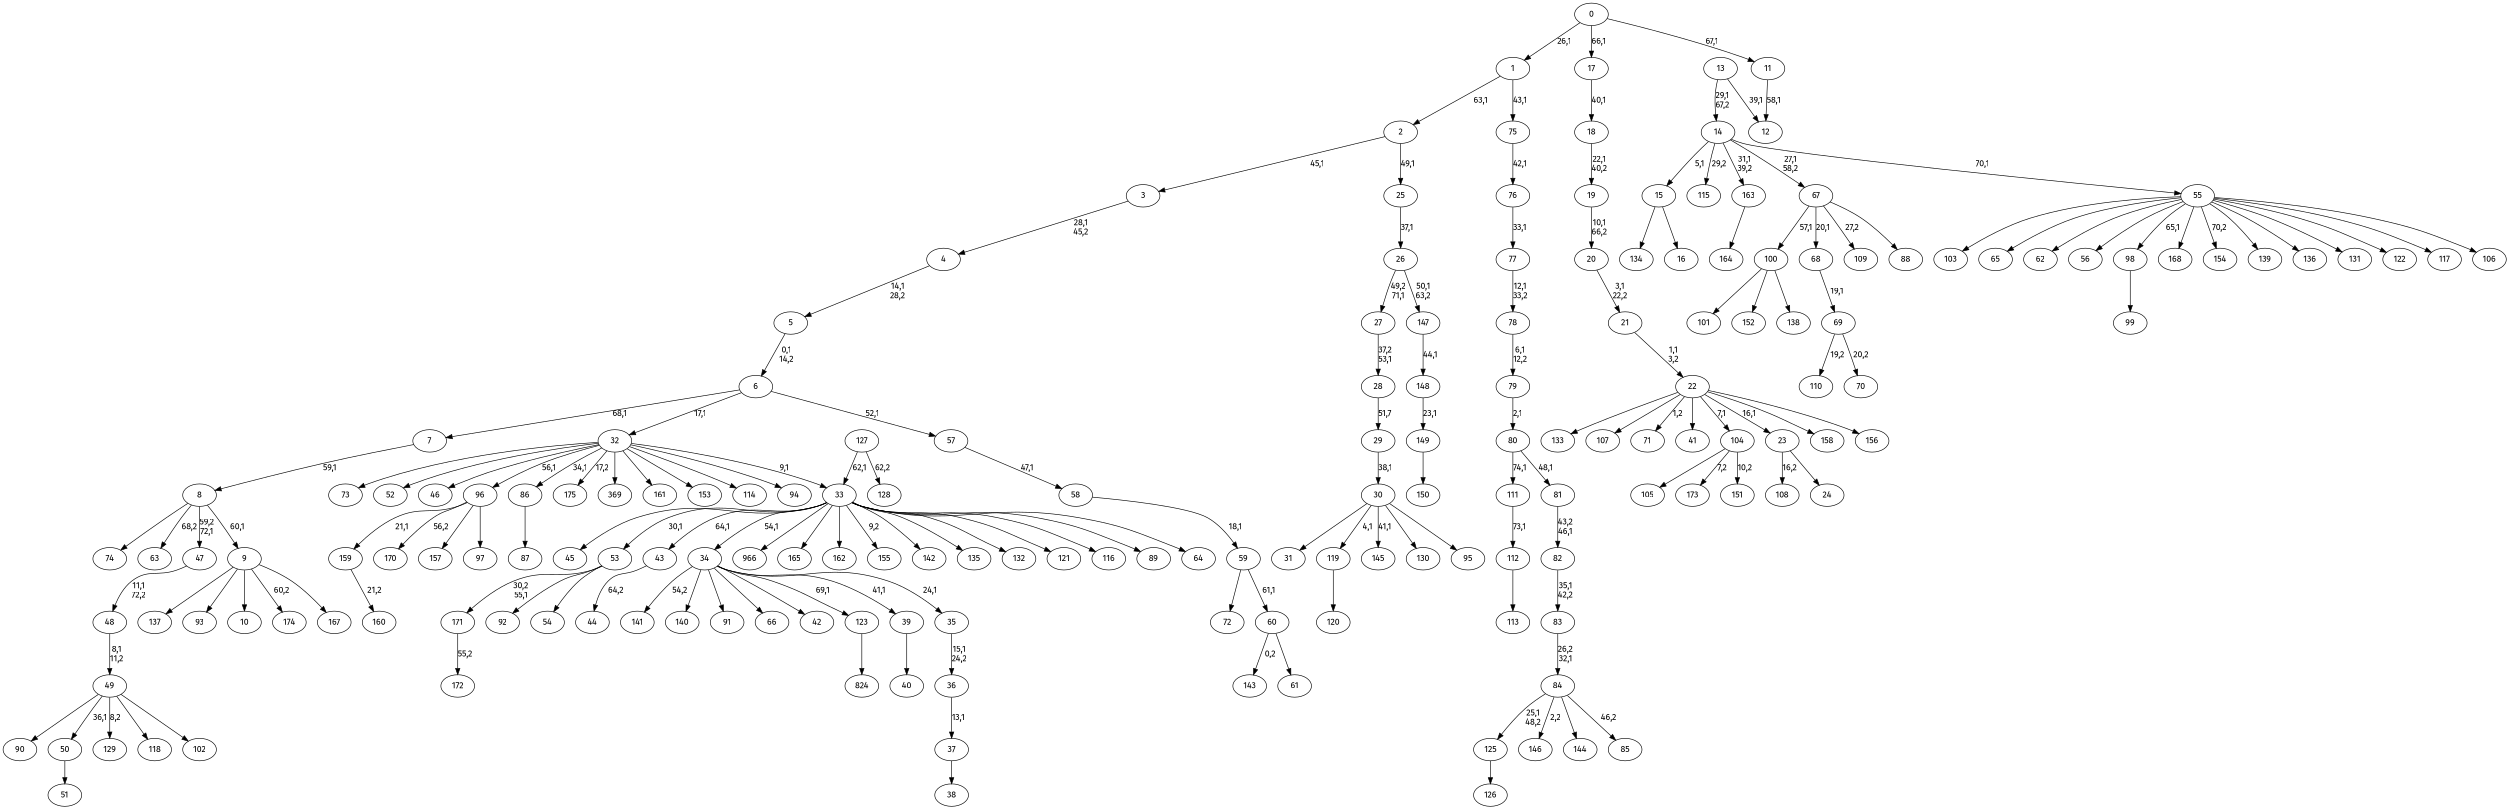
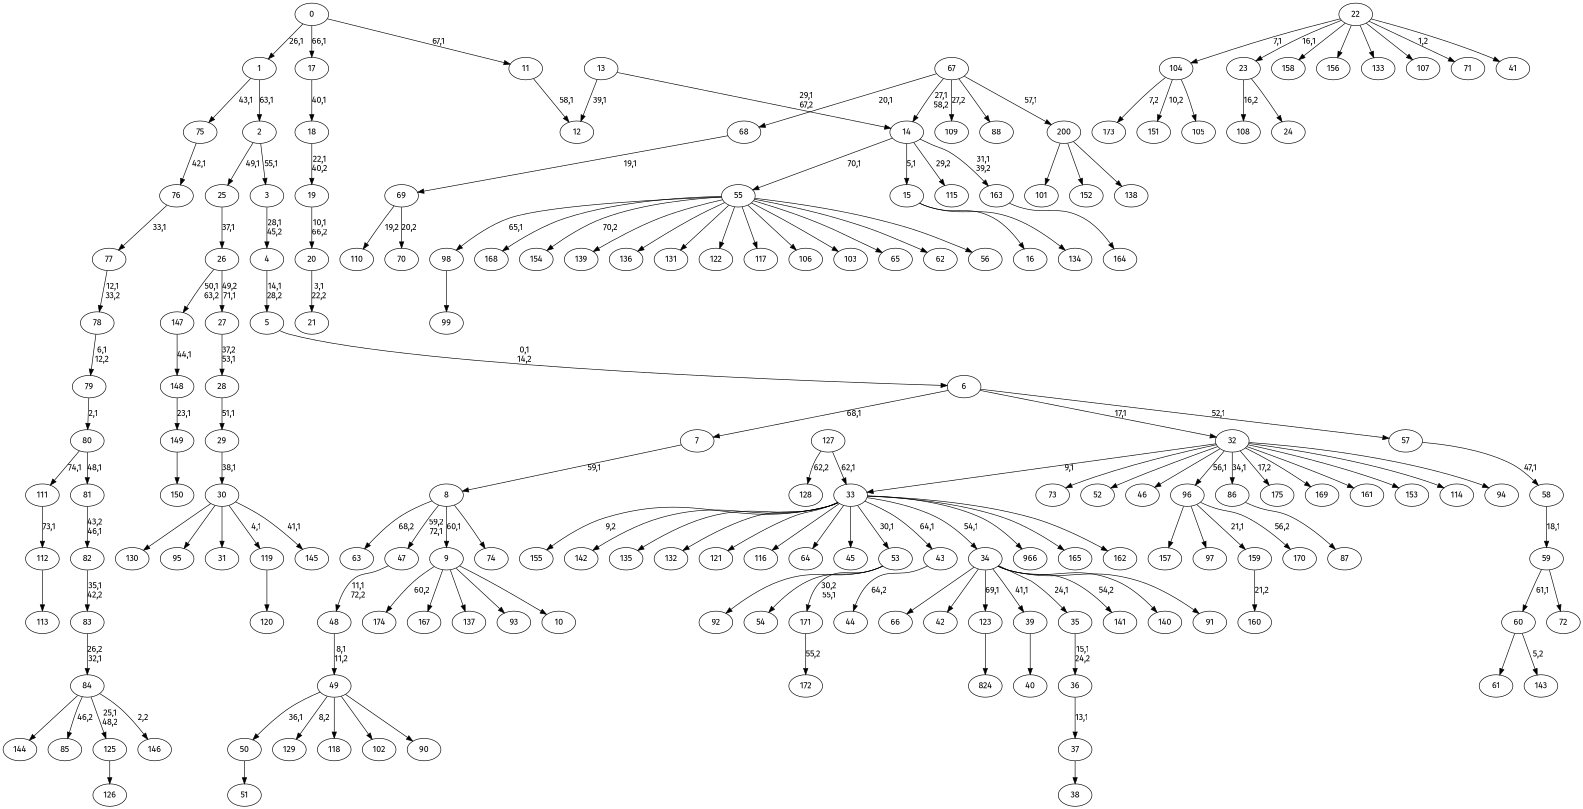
(1765, 161) -> (929, 97)
(1317, 164) -> (271, 164)
(1771, 259) -> (1064, 132)
(1657, 353) -> none
(1385, 414) -> (229, 414)
(615, 495) -> (1322, 495)
(1154, 559) -> none
(1270, 654) -> (1538, 654)
